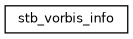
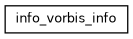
(66, 19) -> (66, 19)
